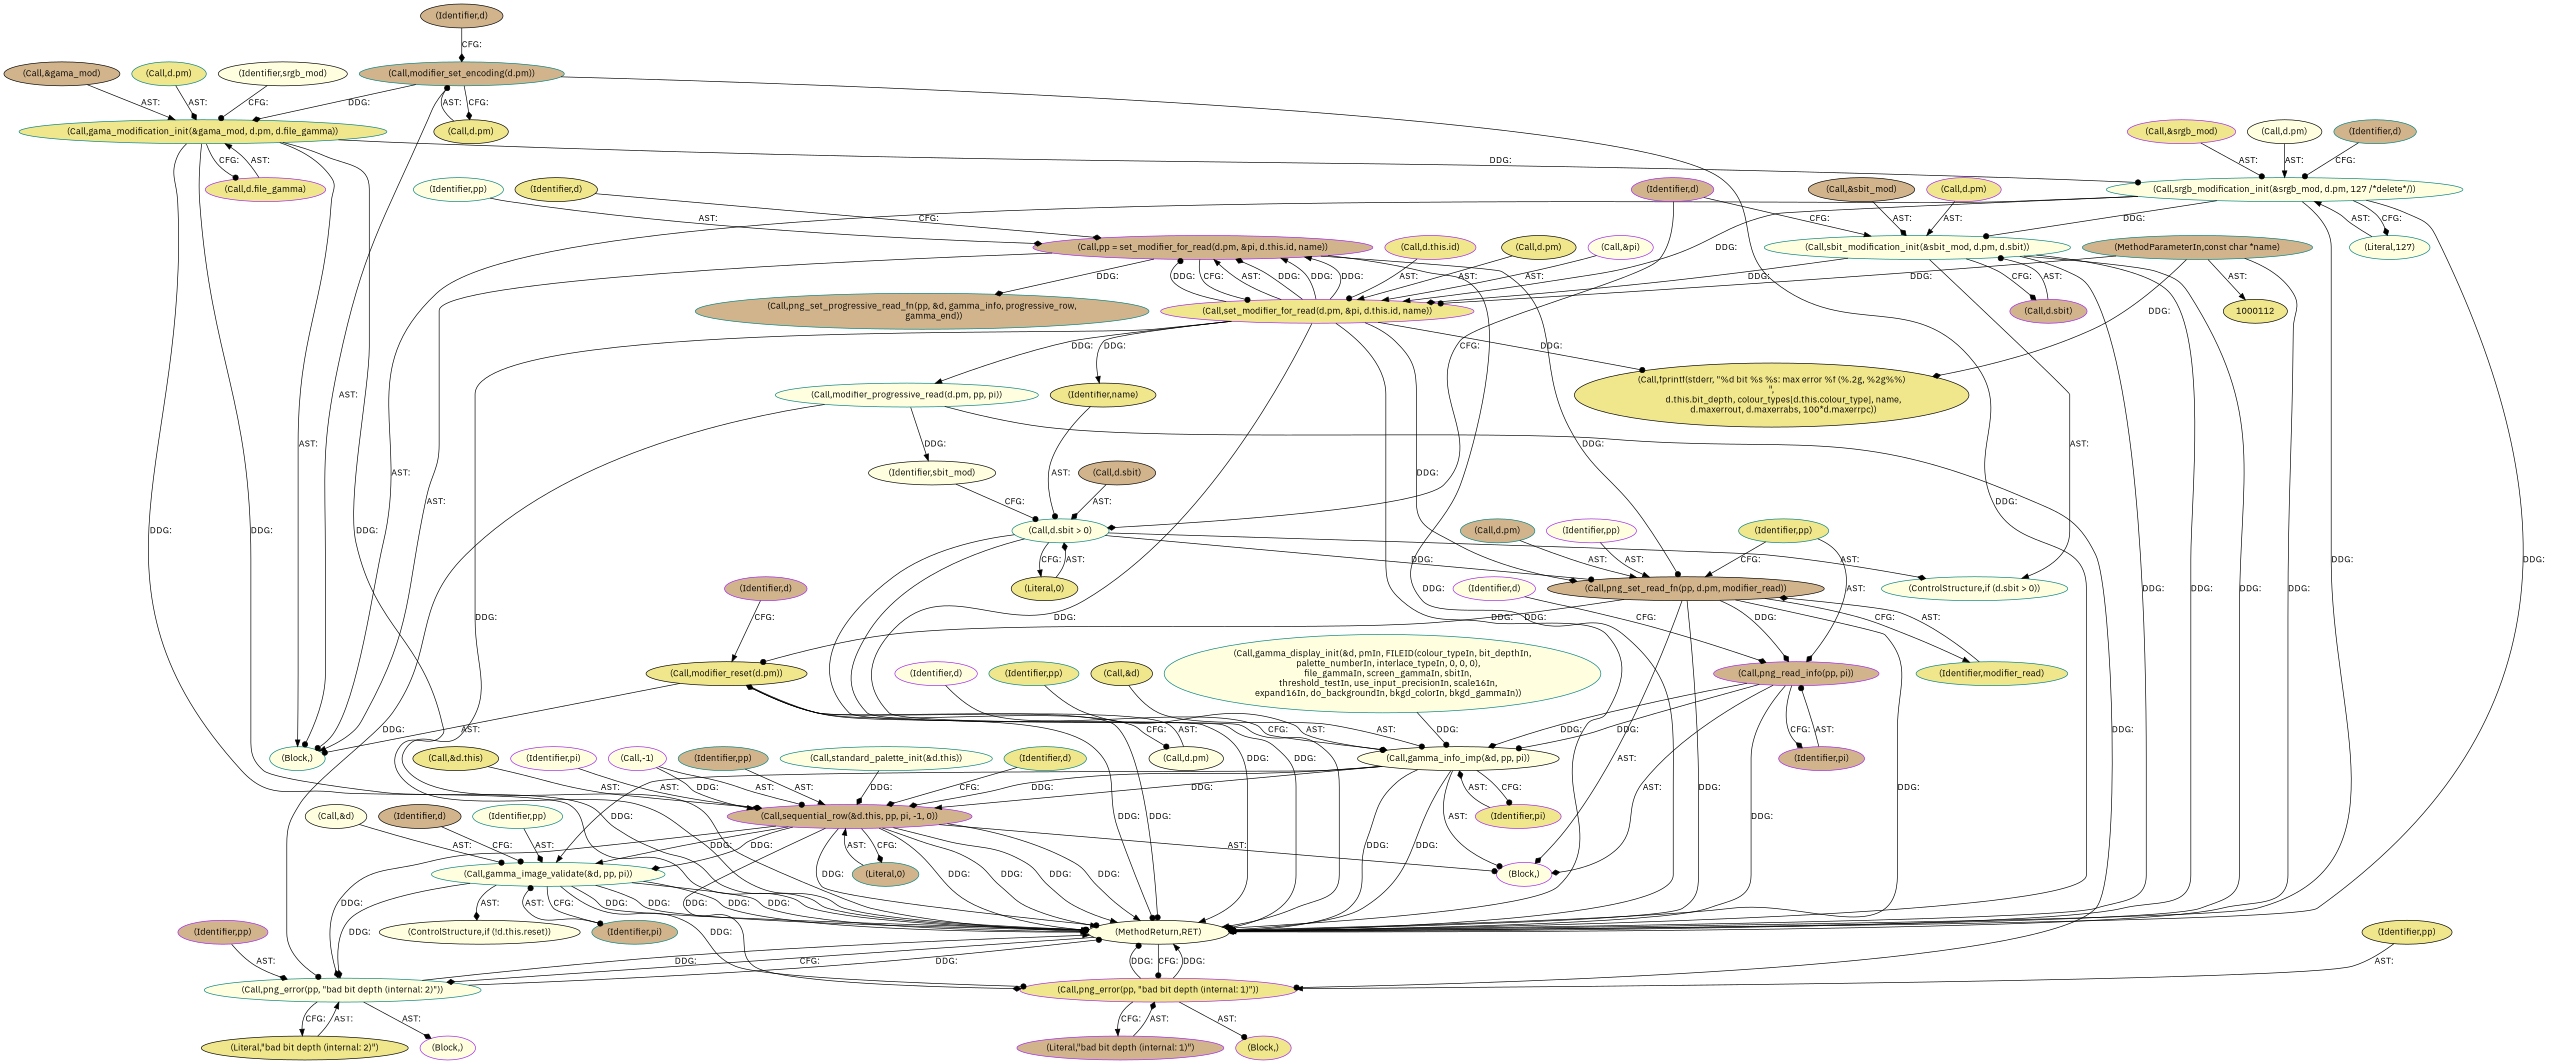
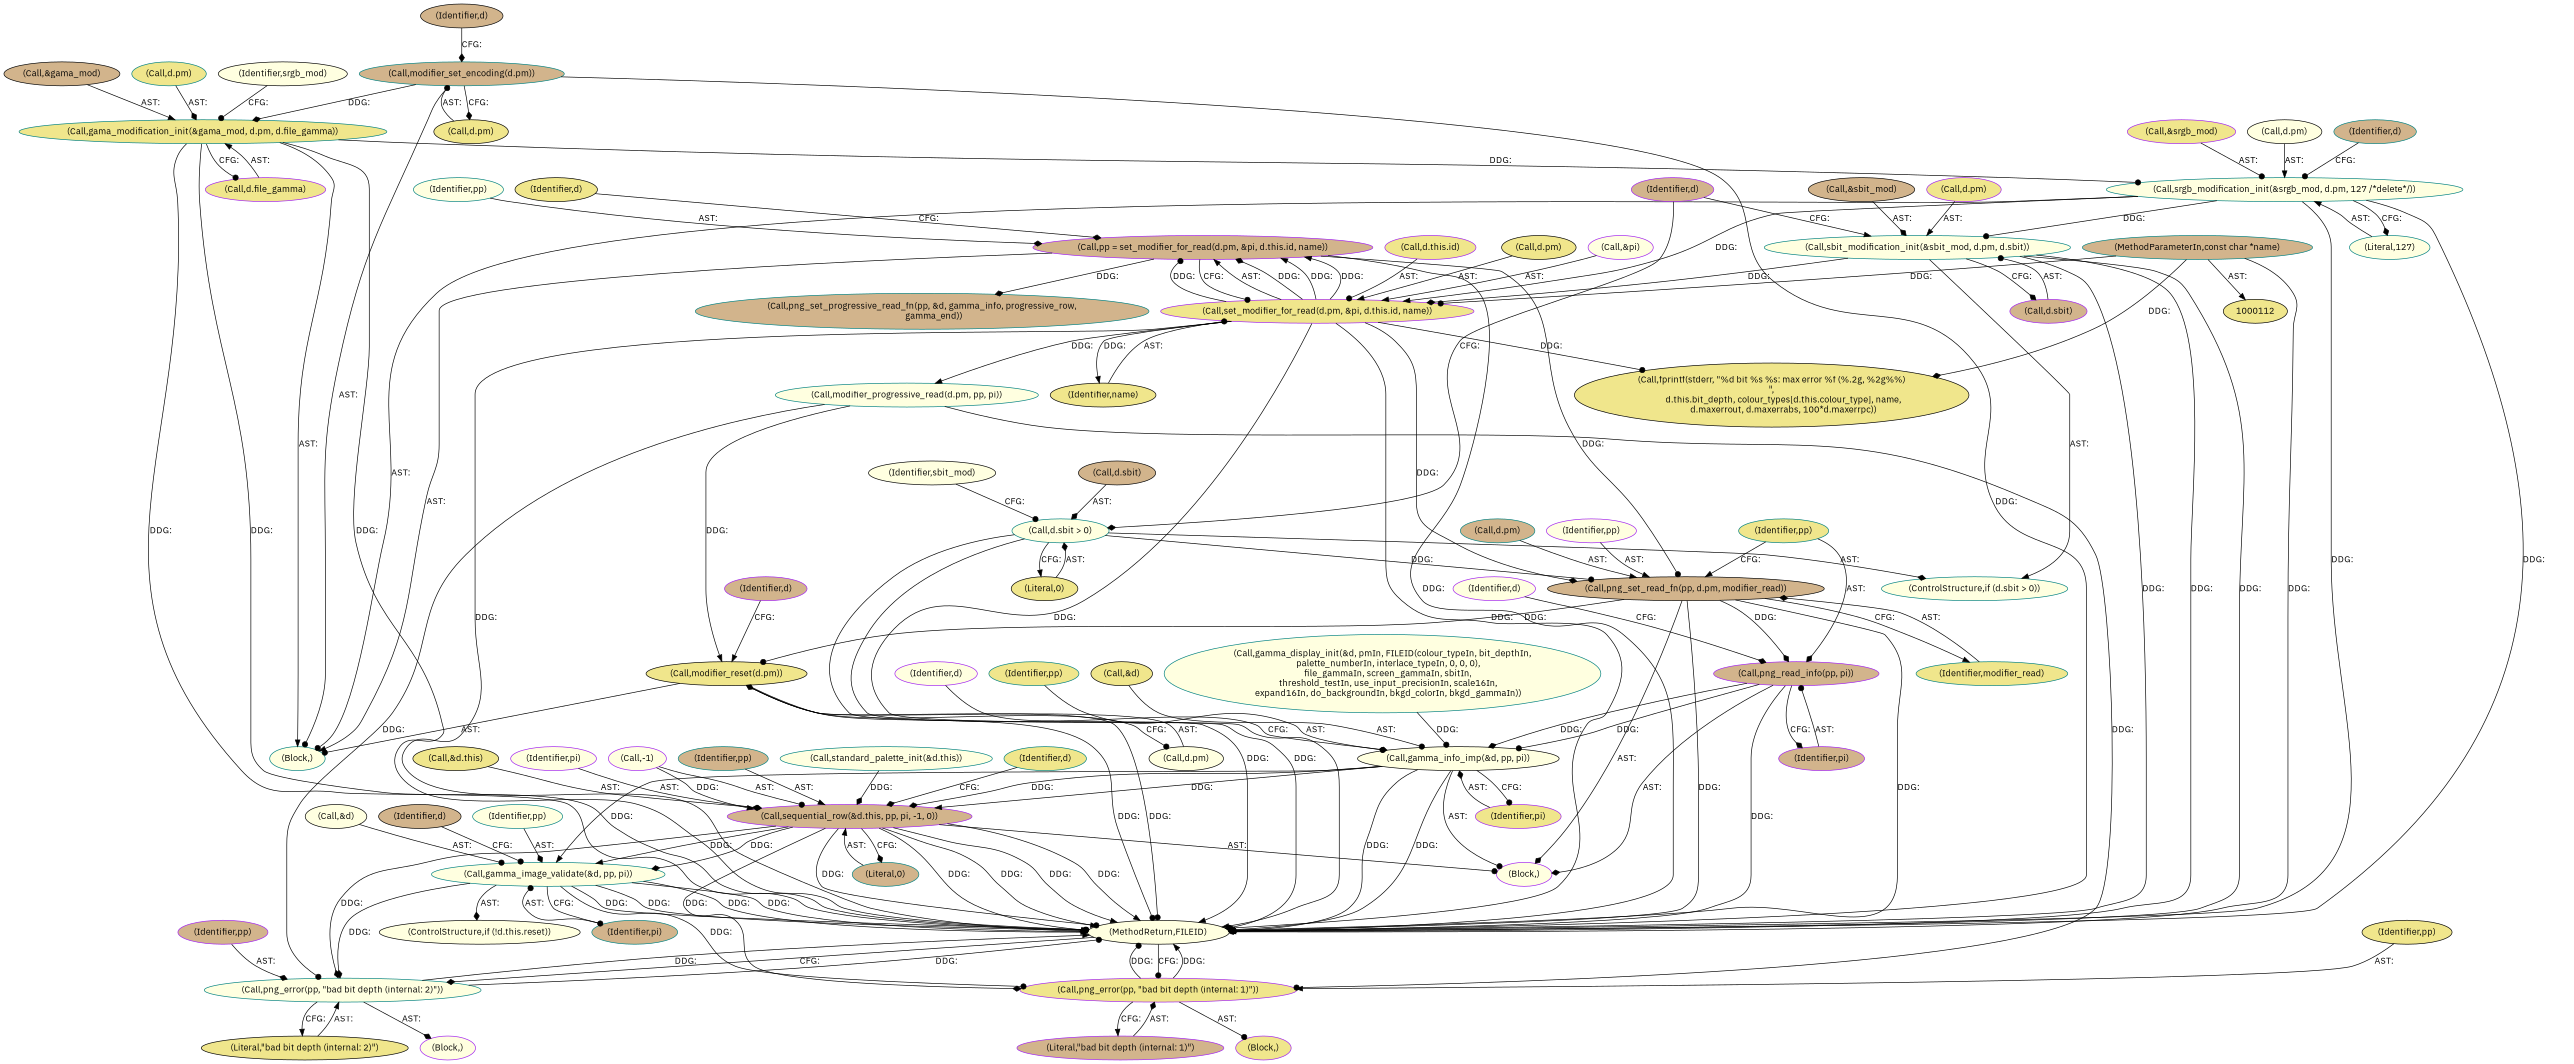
(918, 431) -> (706, 482)
(1054, 455) -> (1155, 336)
(1158, 932) -> (1158, 932)
